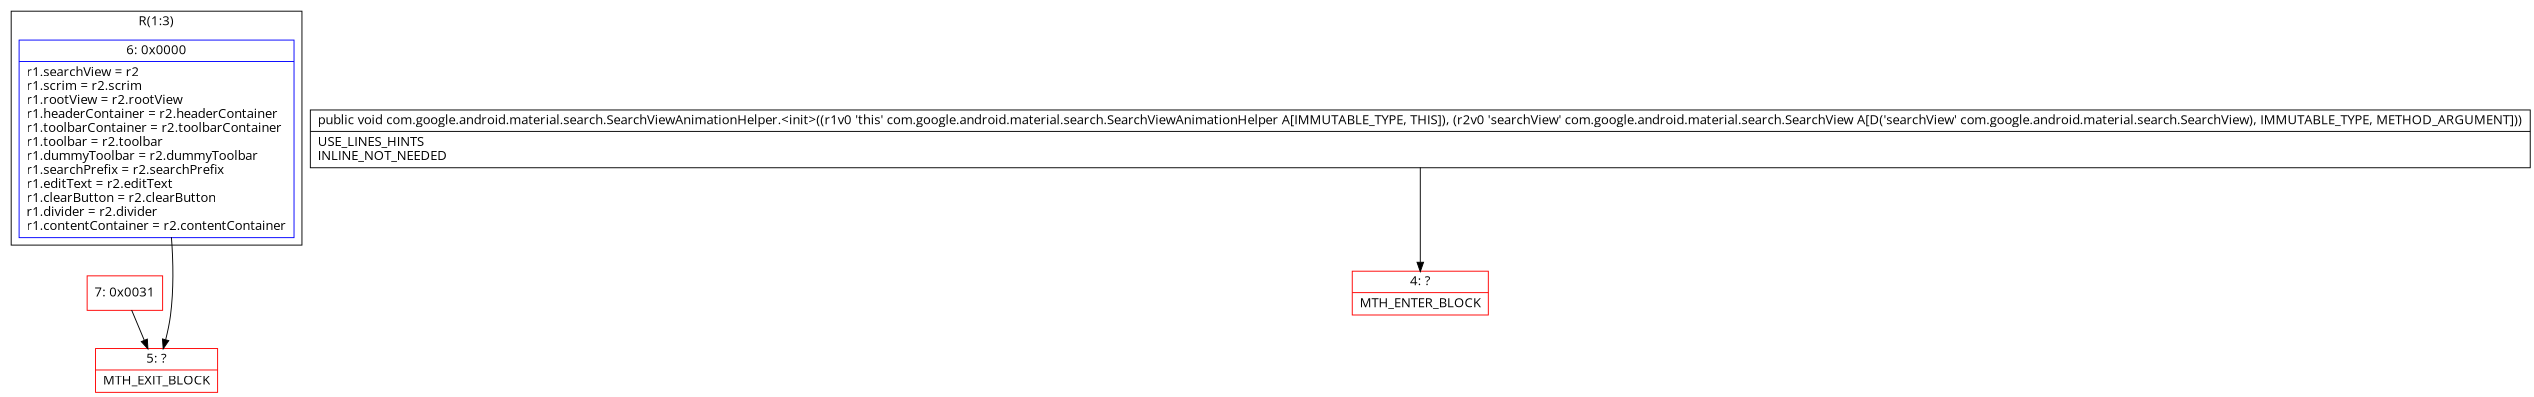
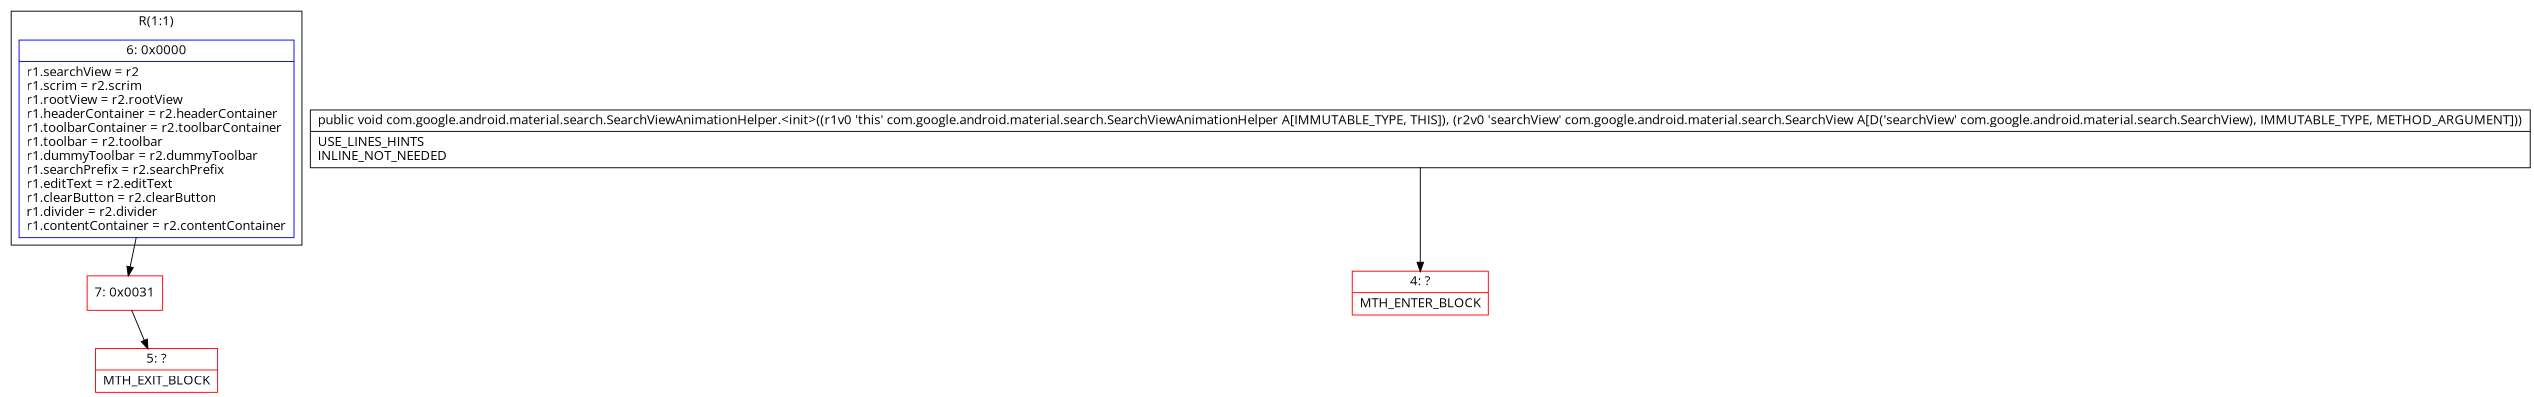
(157, 22) -> (157, 22)
(173, 289) -> (133, 252)
